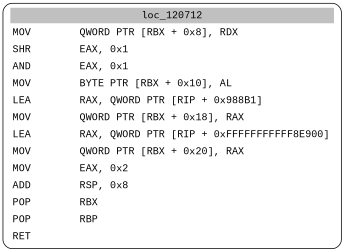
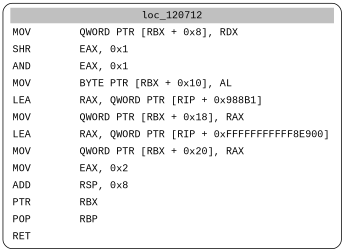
(55, 202) -> (55, 202)
